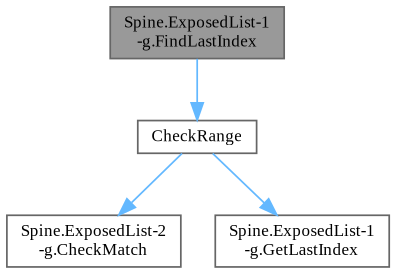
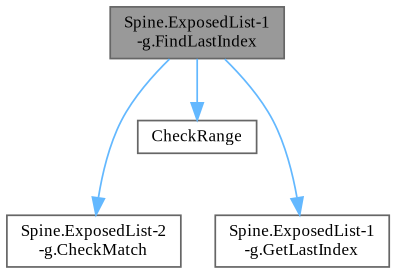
(157, 178) -> (121, 122)
(239, 178) -> (274, 122)
